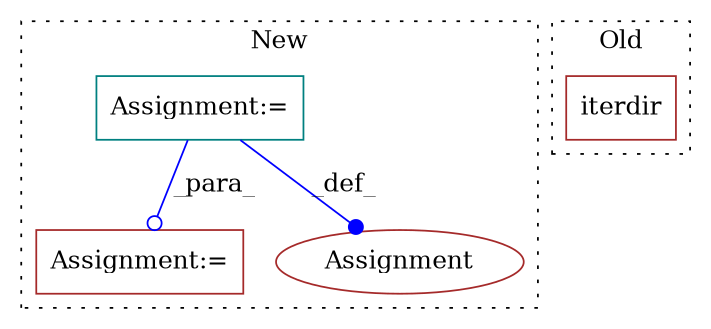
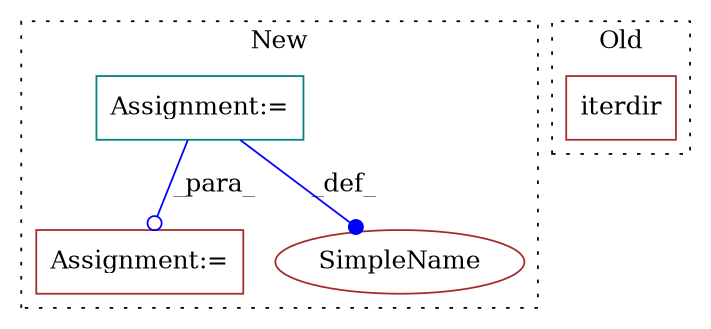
(400, 262) -> (400, 262)
